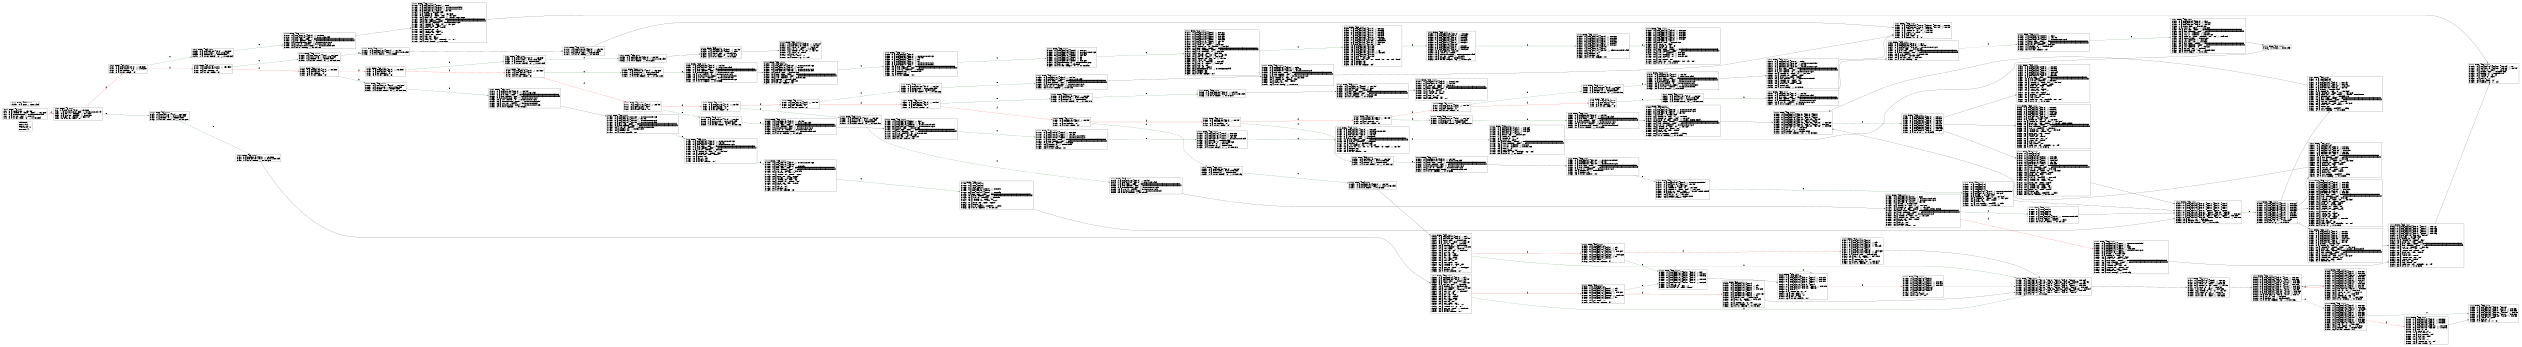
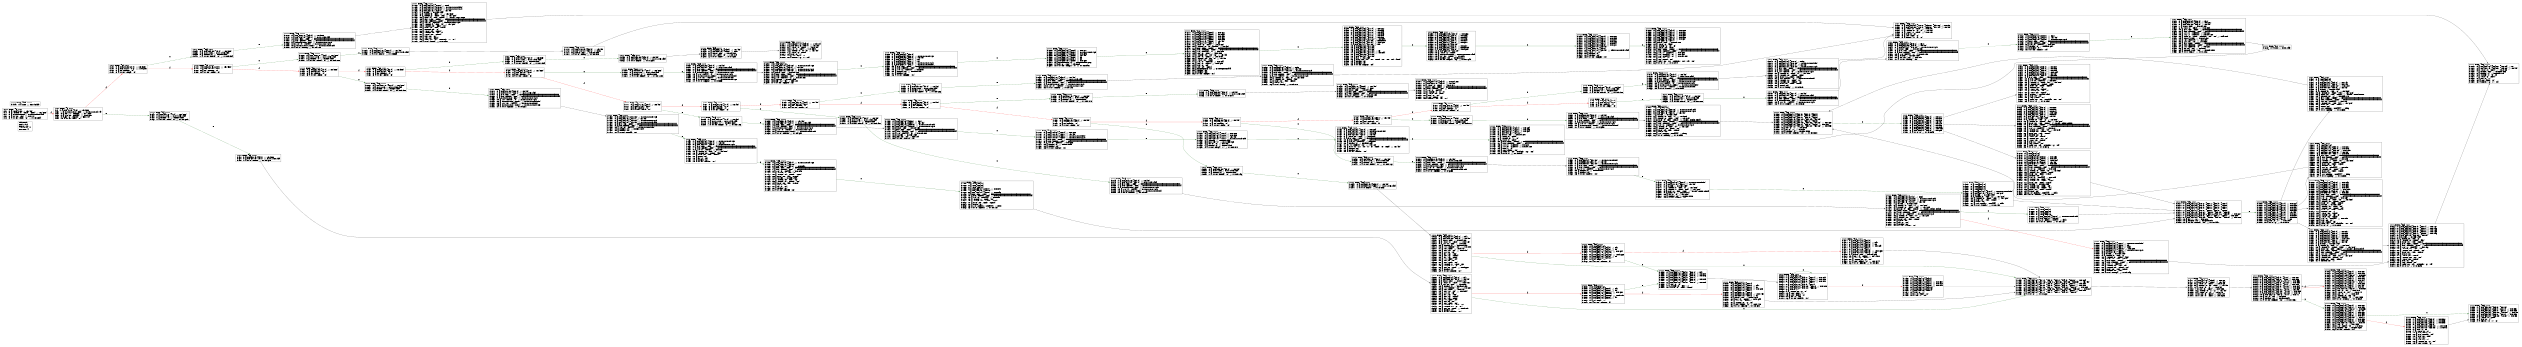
(25, 104) -> (25, 104)
